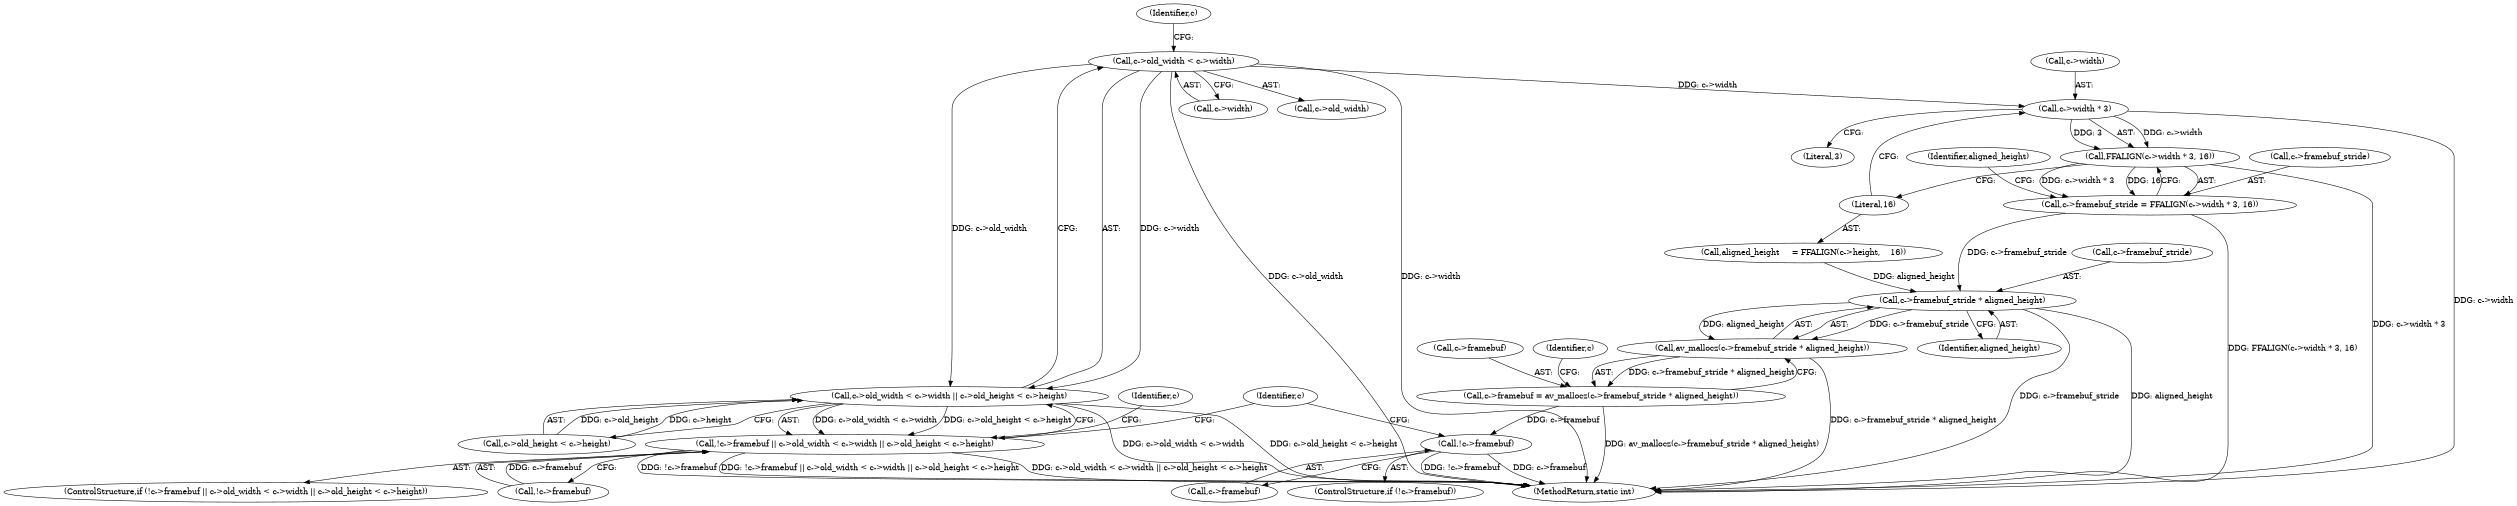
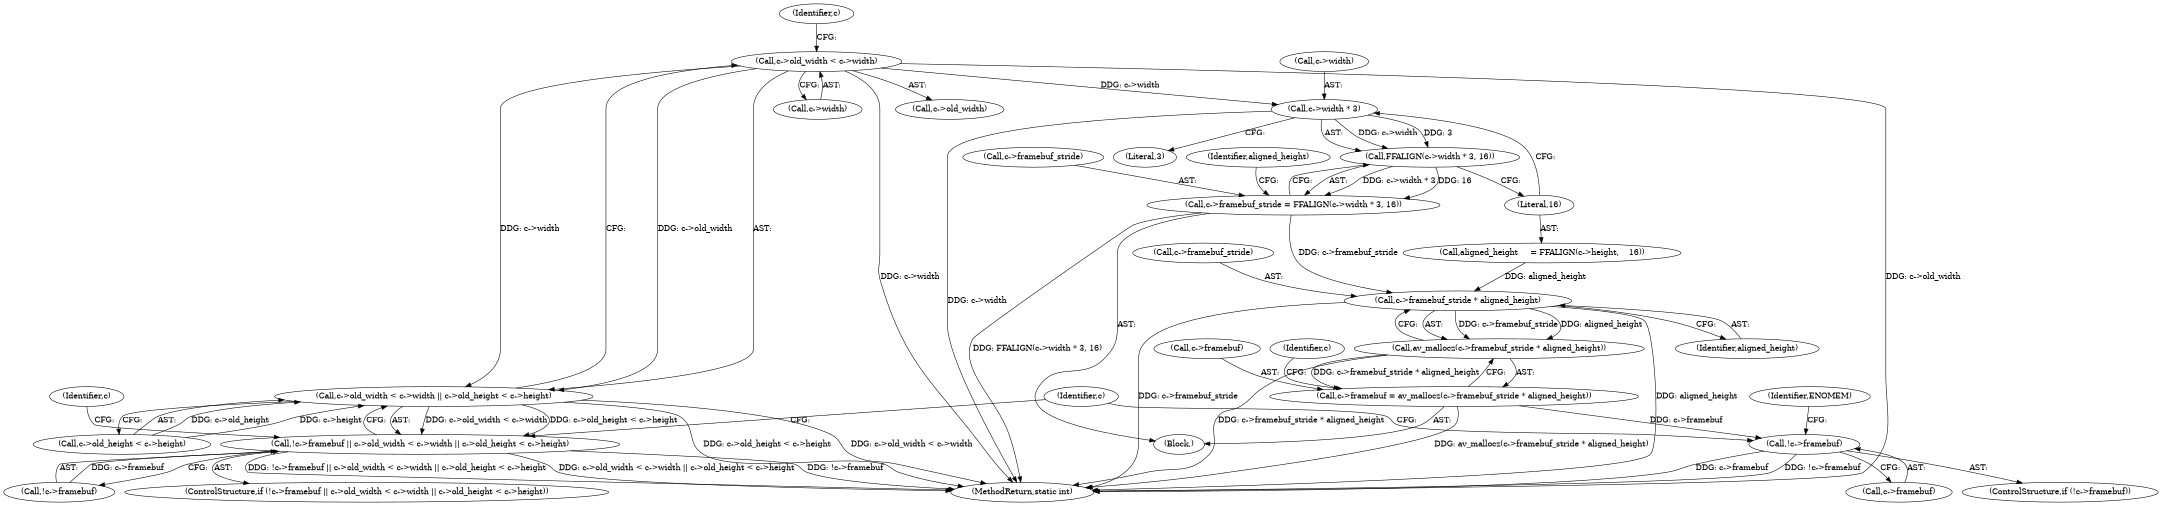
(1805, 325) -> (1409, 325)
none -> (1810, 397)
none -> (1179, 444)
(2224, 472) -> none
